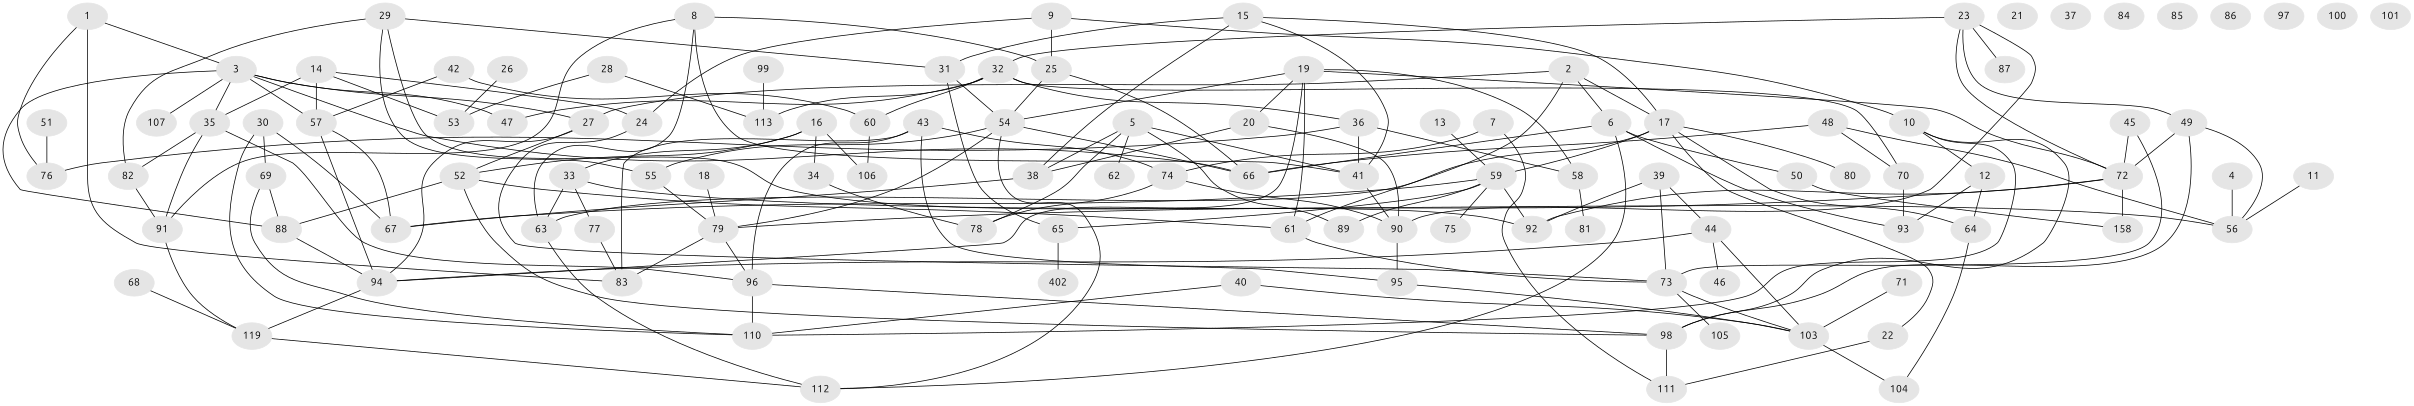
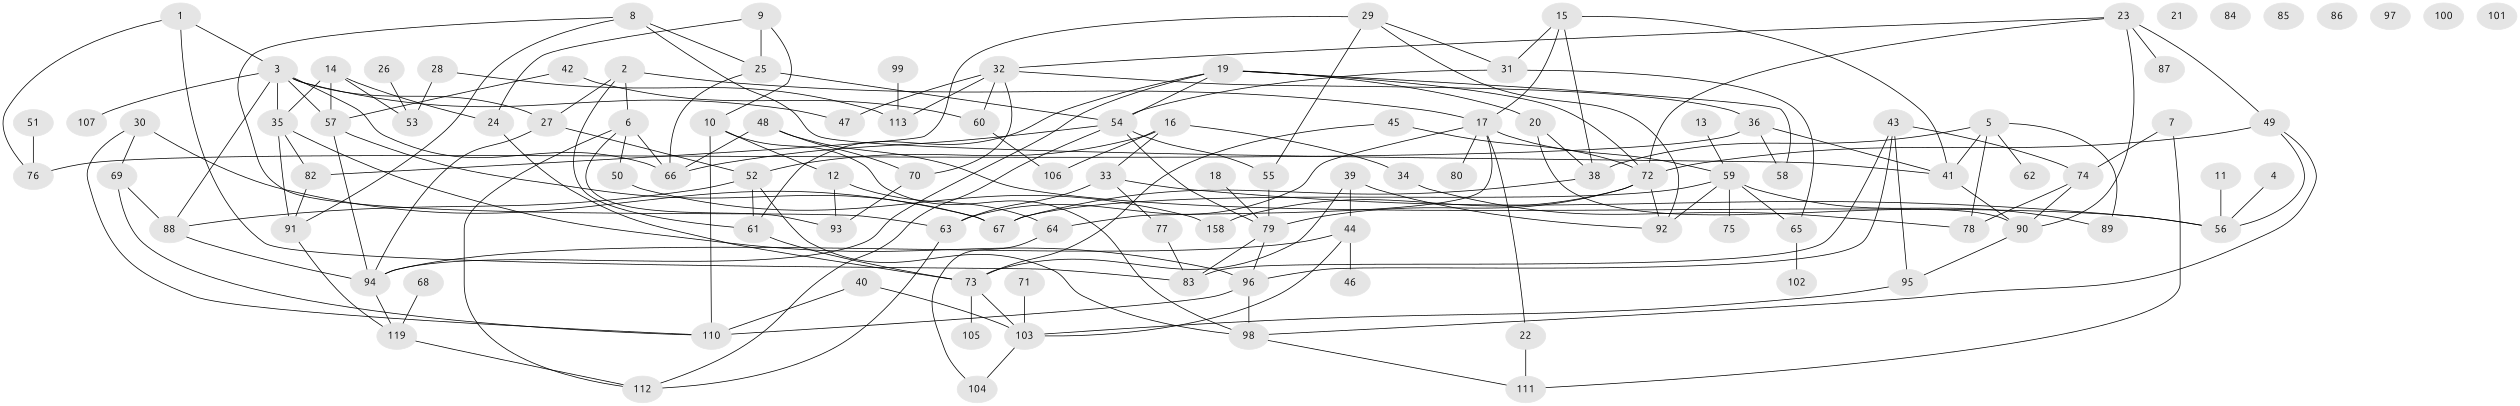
(2071, 16) -> none
(1585, 229) -> none
(1058, 283) -> (1797, 283)
